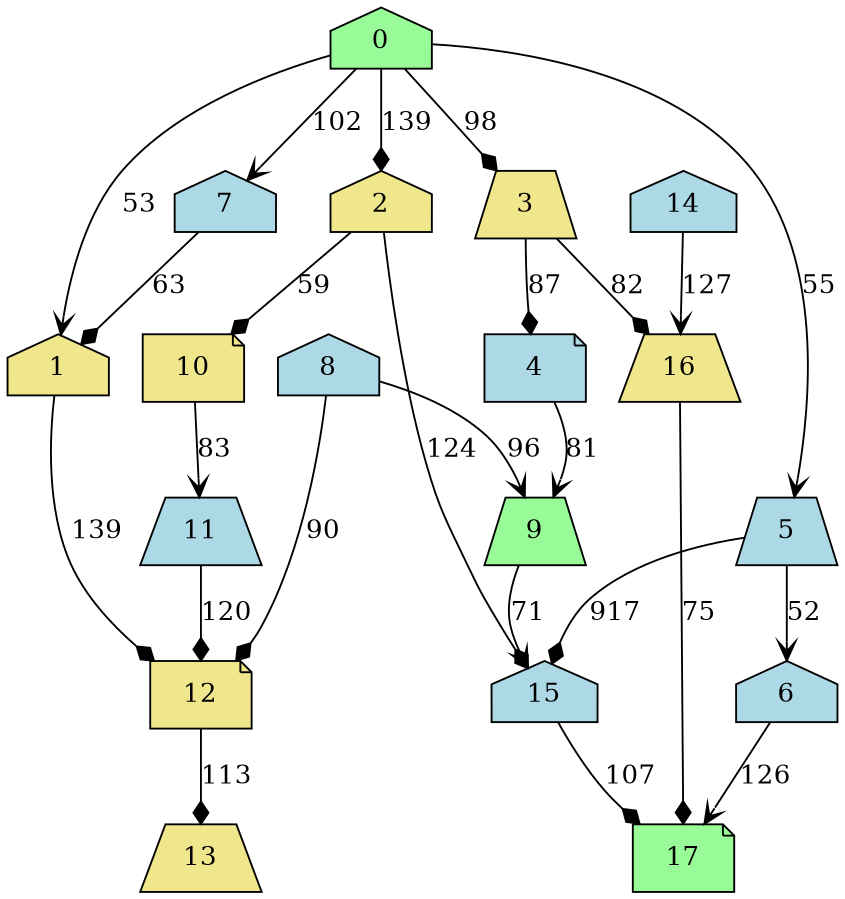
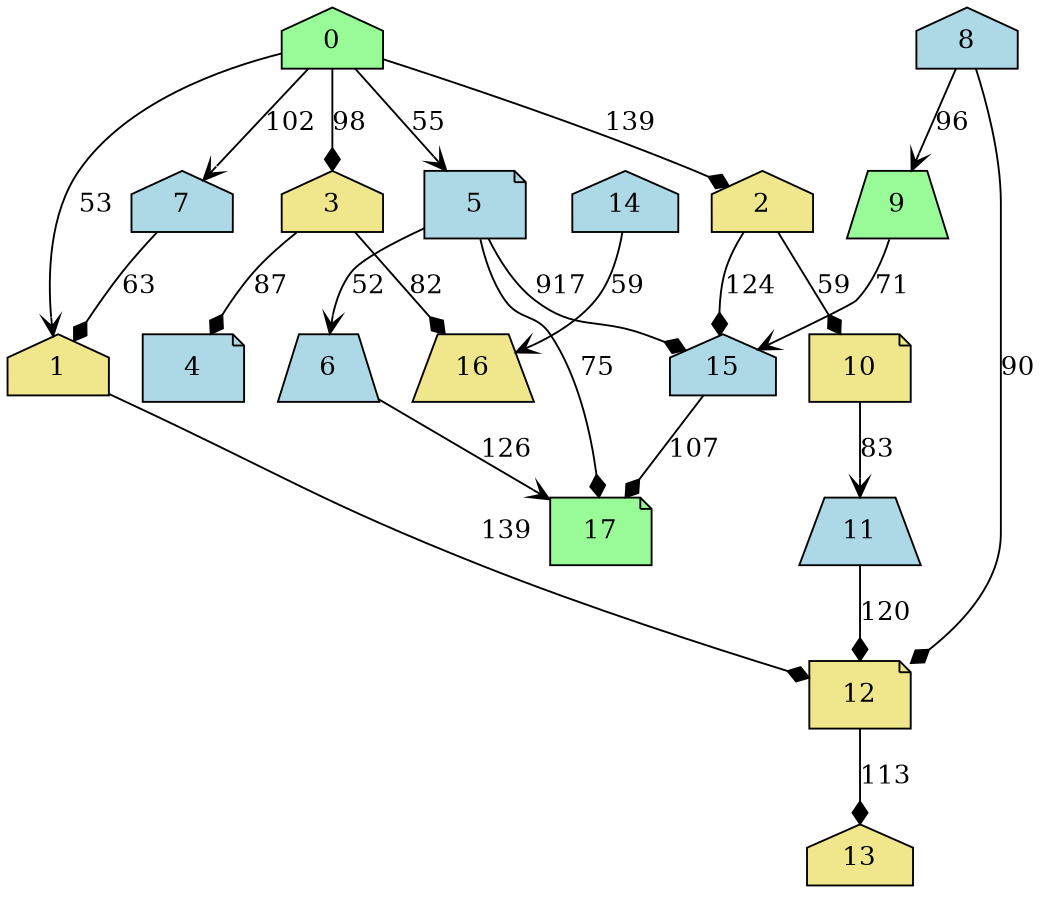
(526, 205) -> (332, 205)
(708, 286) -> (628, 286)
(566, 440) -> none
(787, 531) -> (475, 205)
(682, 602) -> (560, 351)
(787, 695) -> (329, 368)
(201, 858) -> (860, 858)
